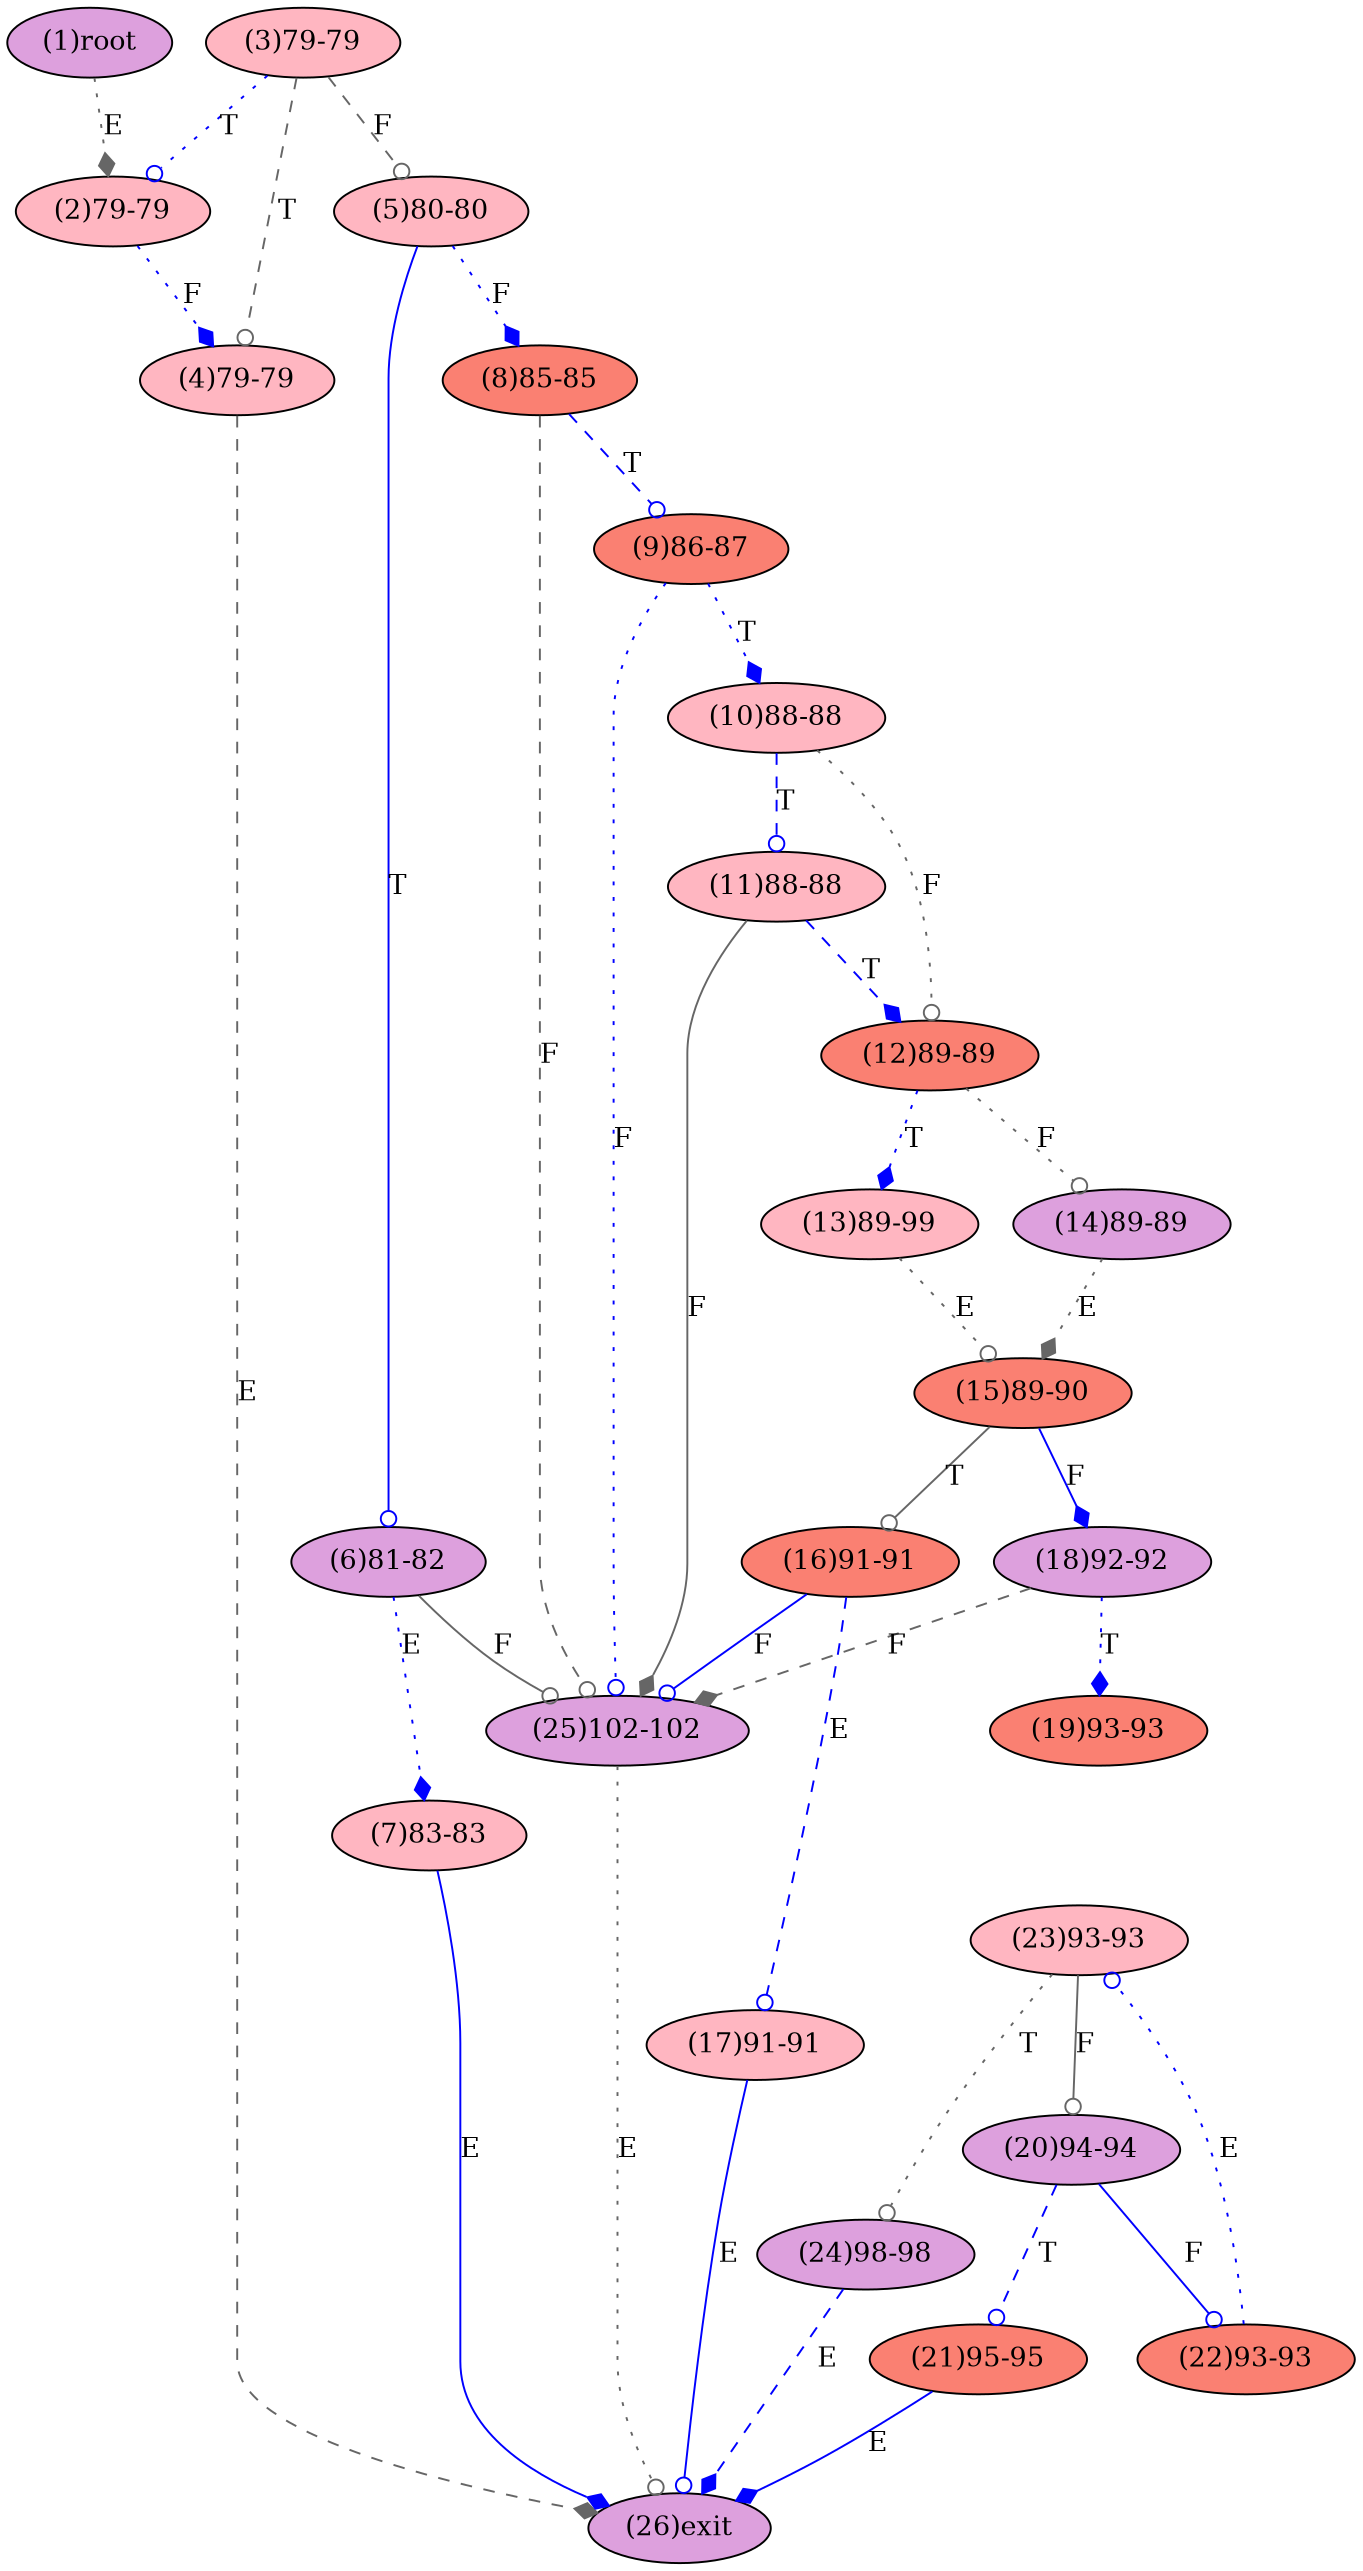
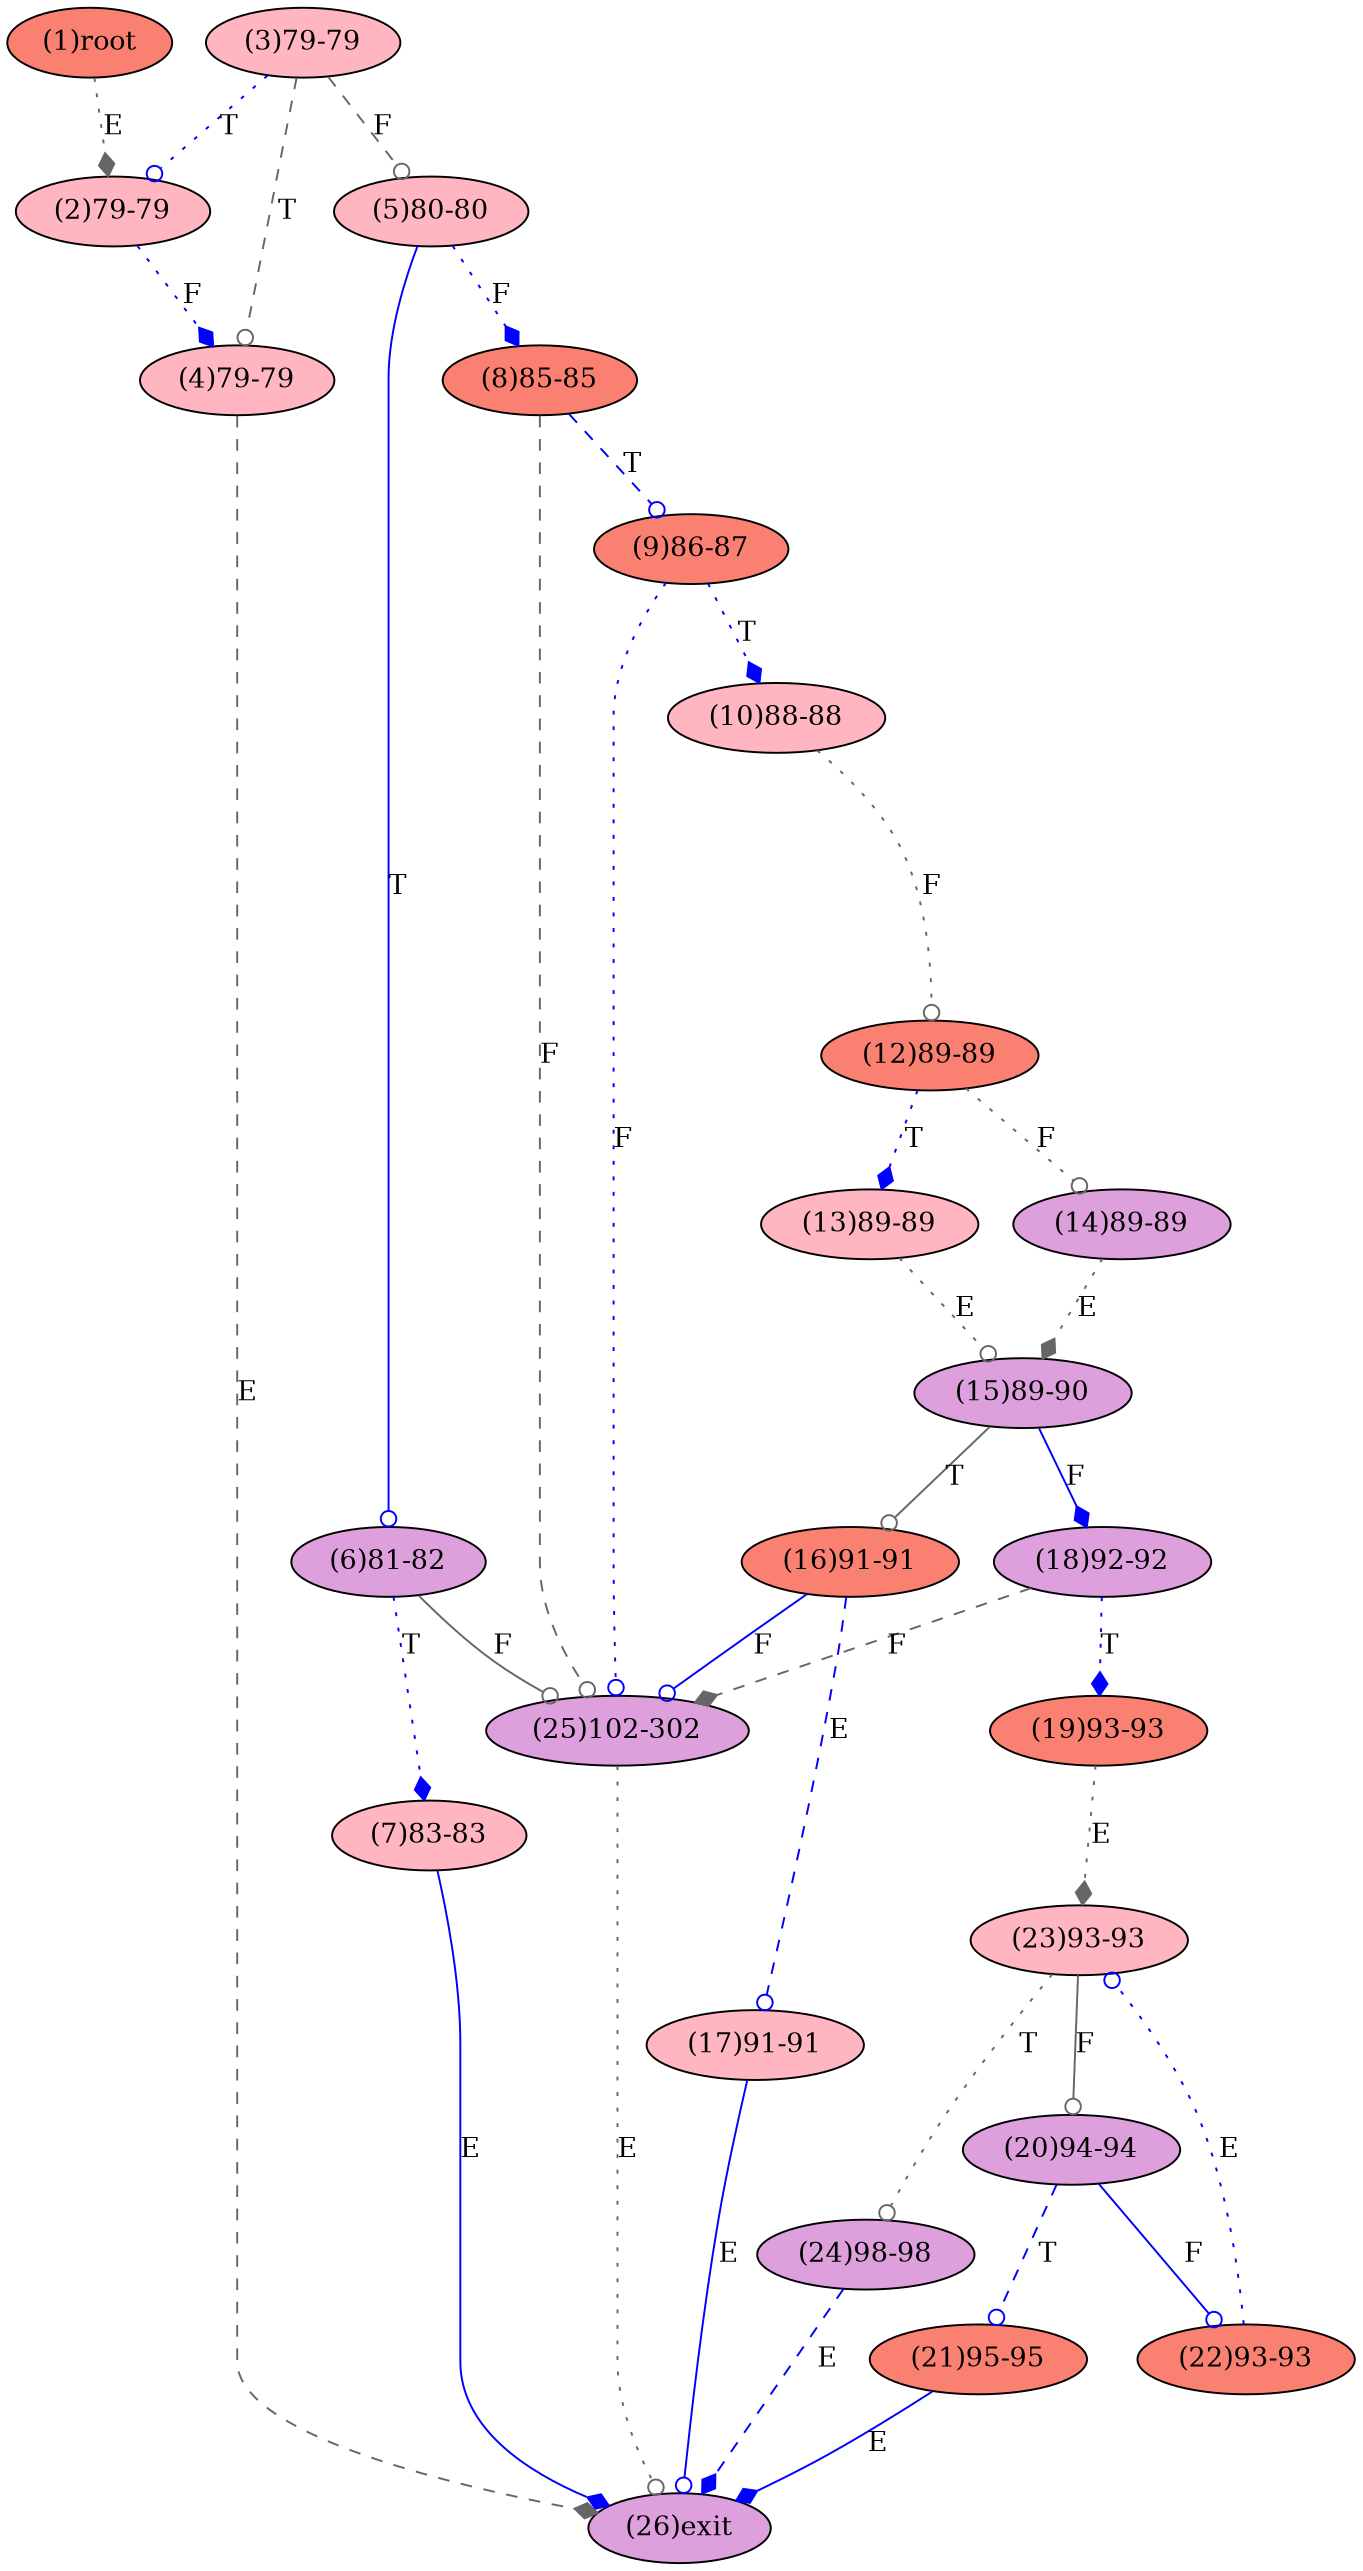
(90, 43) -> (90, 43)
(777, 887) -> none
(870, 1224) -> (870, 1224)
(1023, 1393) -> (1023, 1393)
(412, 1646) -> (412, 1646)
(617, 1731) -> (617, 1731)
none -> (1090, 1824)
